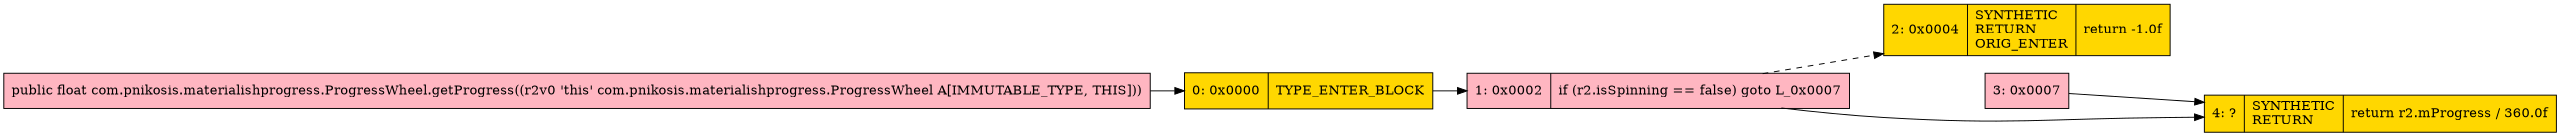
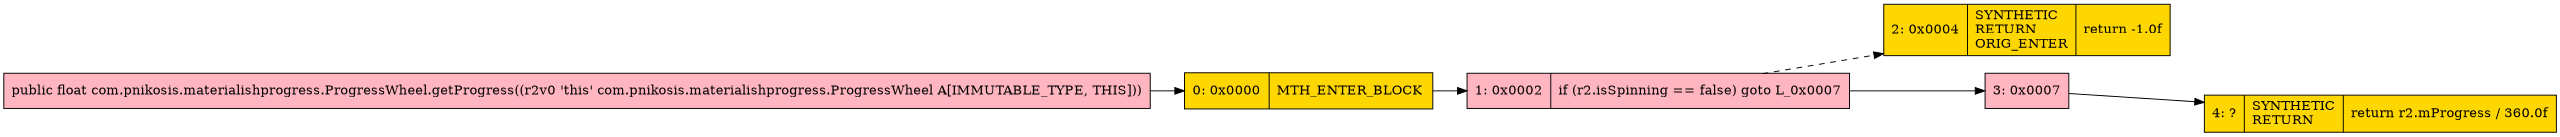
(1350, 90) -> (1350, 90)
(1988, 121) -> (1912, 91)
